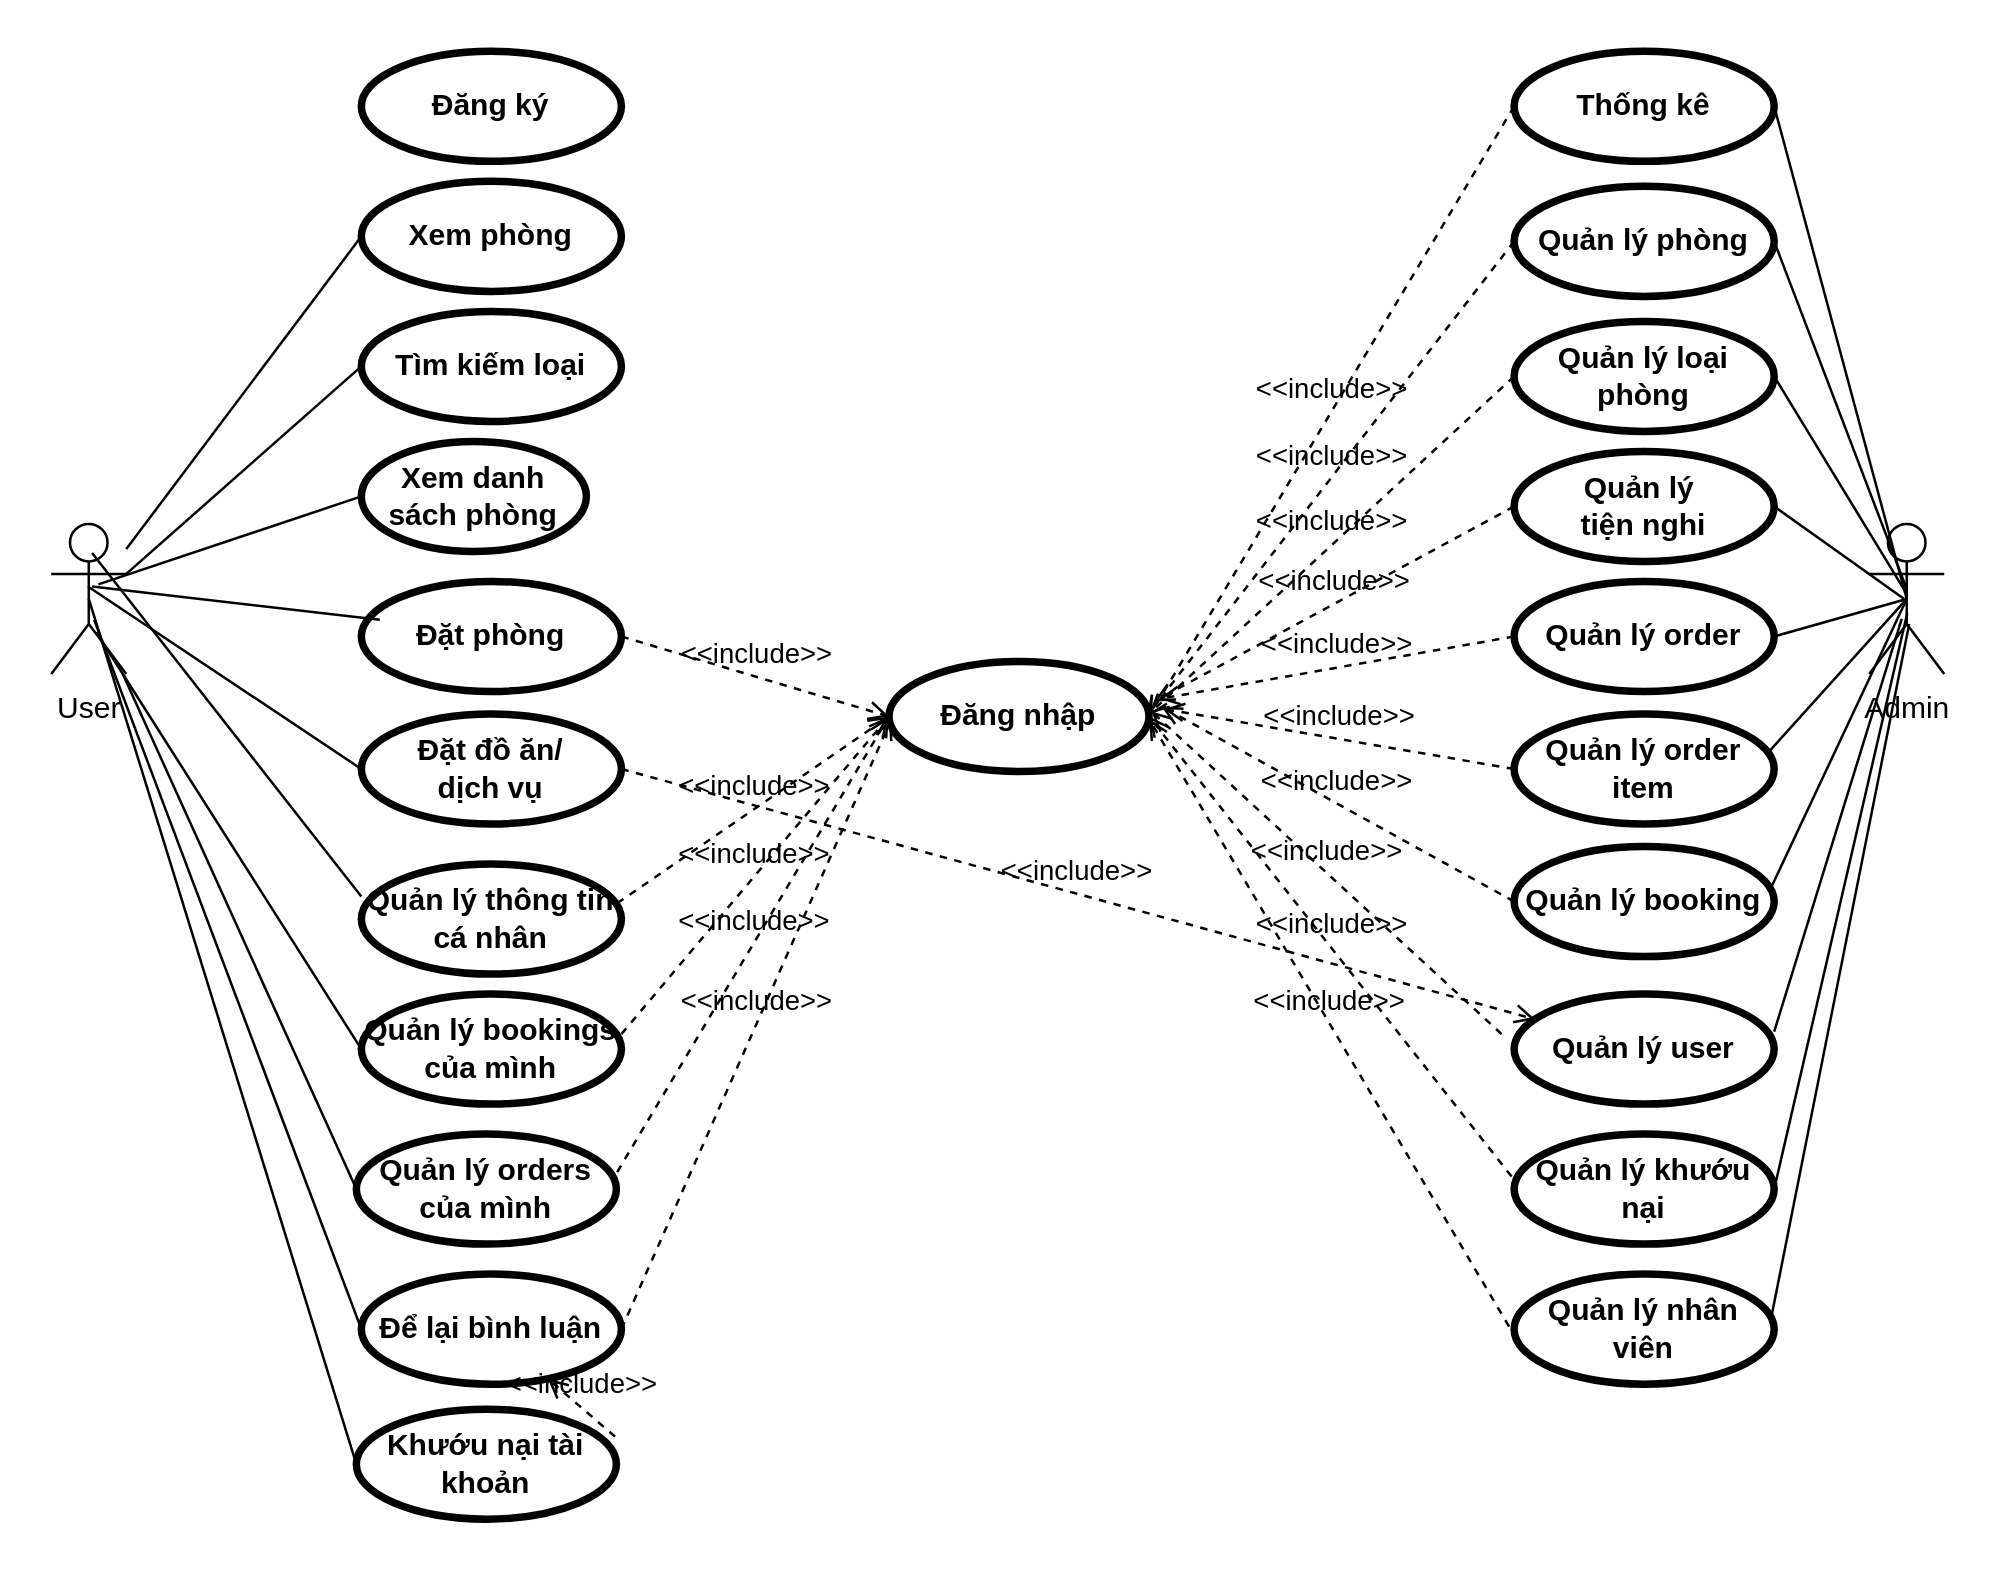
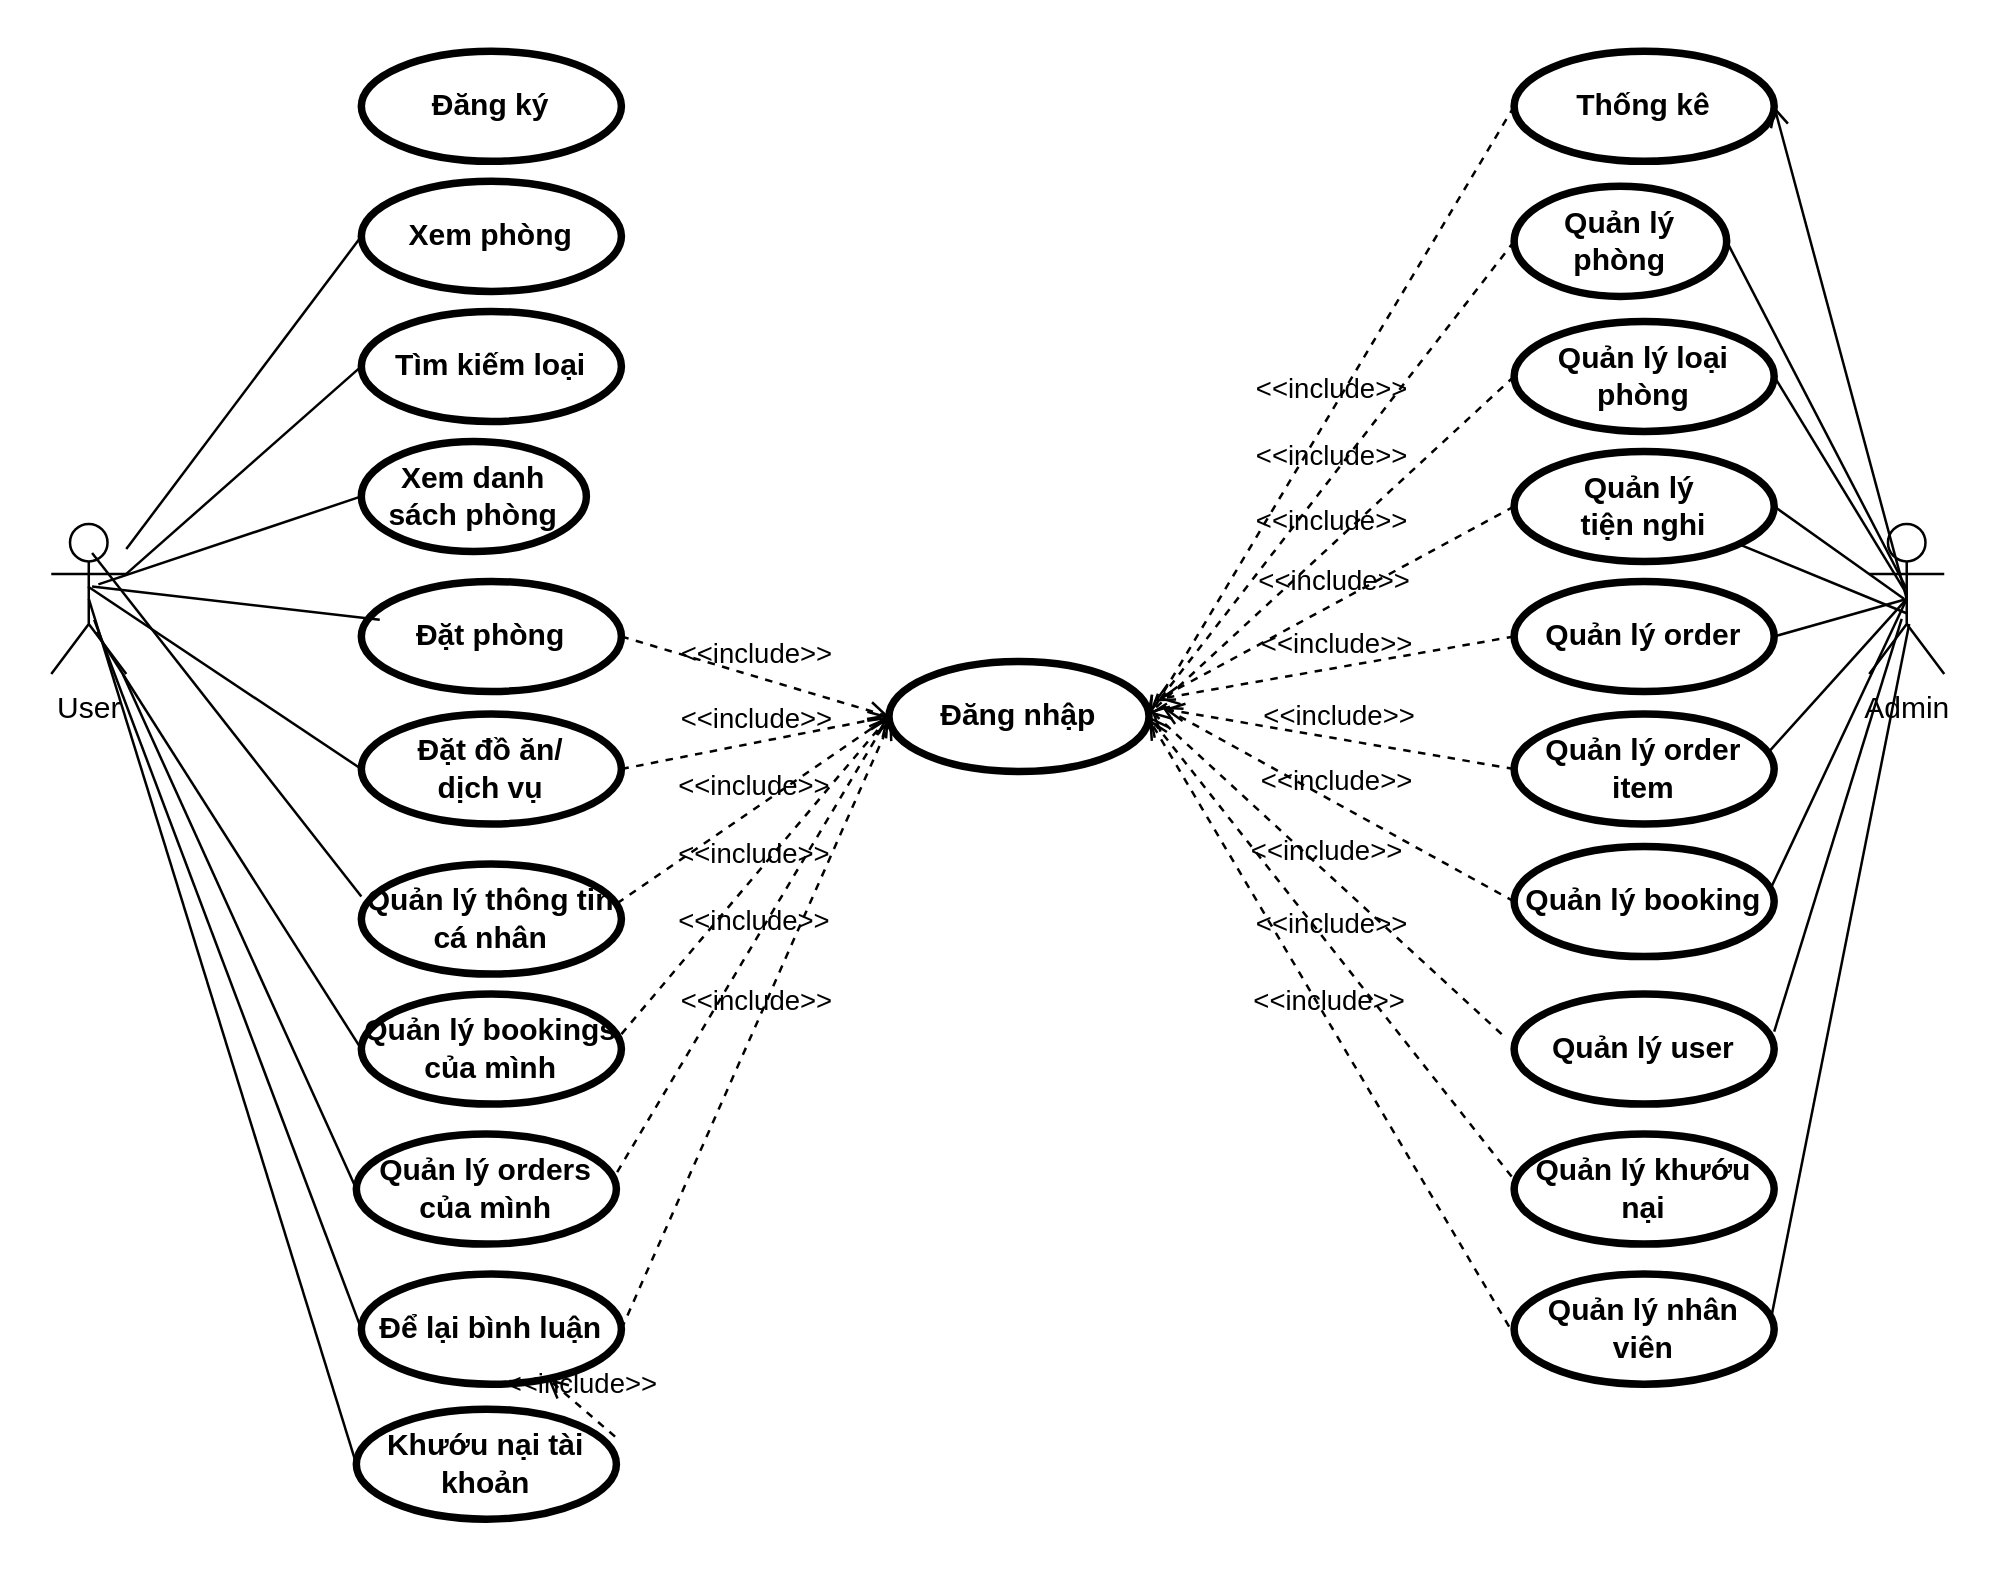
(1776, 113) -> (1776, 115)
(1644, 241) -> (1620, 241)
(1063, 890) -> (744, 745)
(1838, 909) -> (1809, 573)
